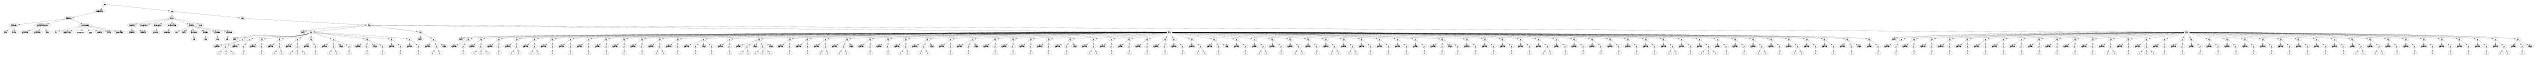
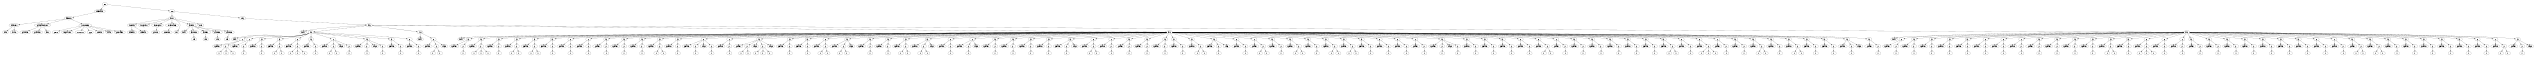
(184, 29) -> (180, 24)
(56, 32) -> (56, 32)
